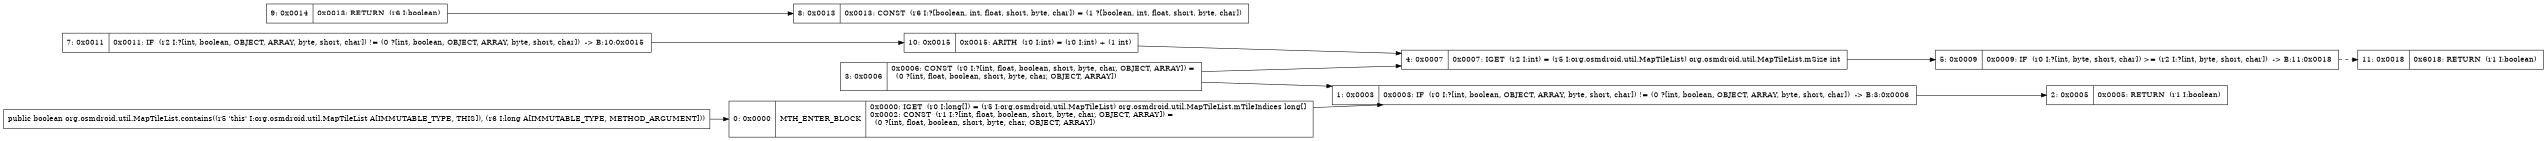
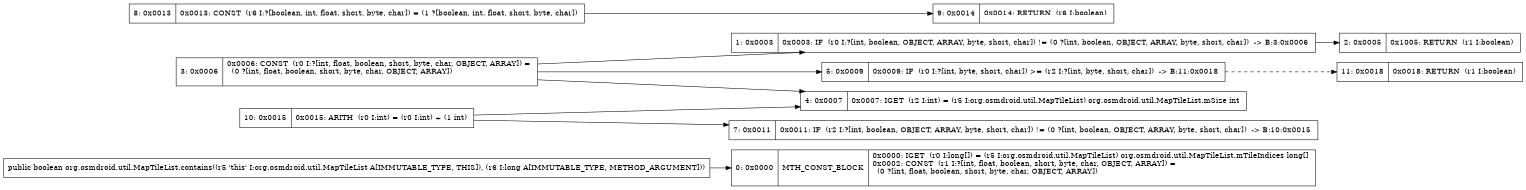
(380, 13) -> (1047, 13)
(618, 14) -> (756, 14)
(775, 43) -> (599, 122)
(2476, 59) -> (1456, 72)
(1889, 60) -> (677, 72)
(2160, 95) -> (1453, 42)
(1345, 106) -> none
(821, 119) -> (823, 168)
